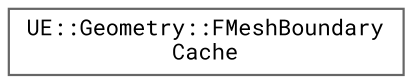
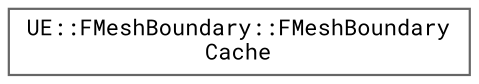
(206, 42) -> (239, 42)
